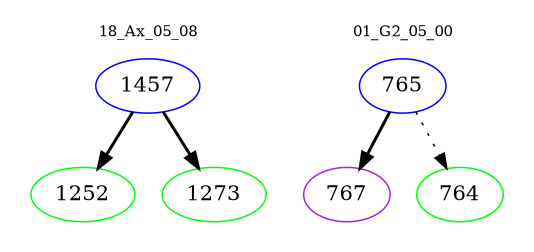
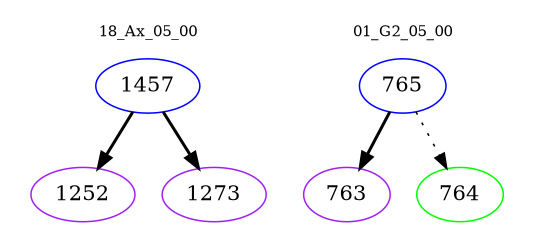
(149, 32) -> (149, 32)
(83, 195) -> (83, 195)
(214, 195) -> (214, 195)
(347, 195) -> (347, 195)
